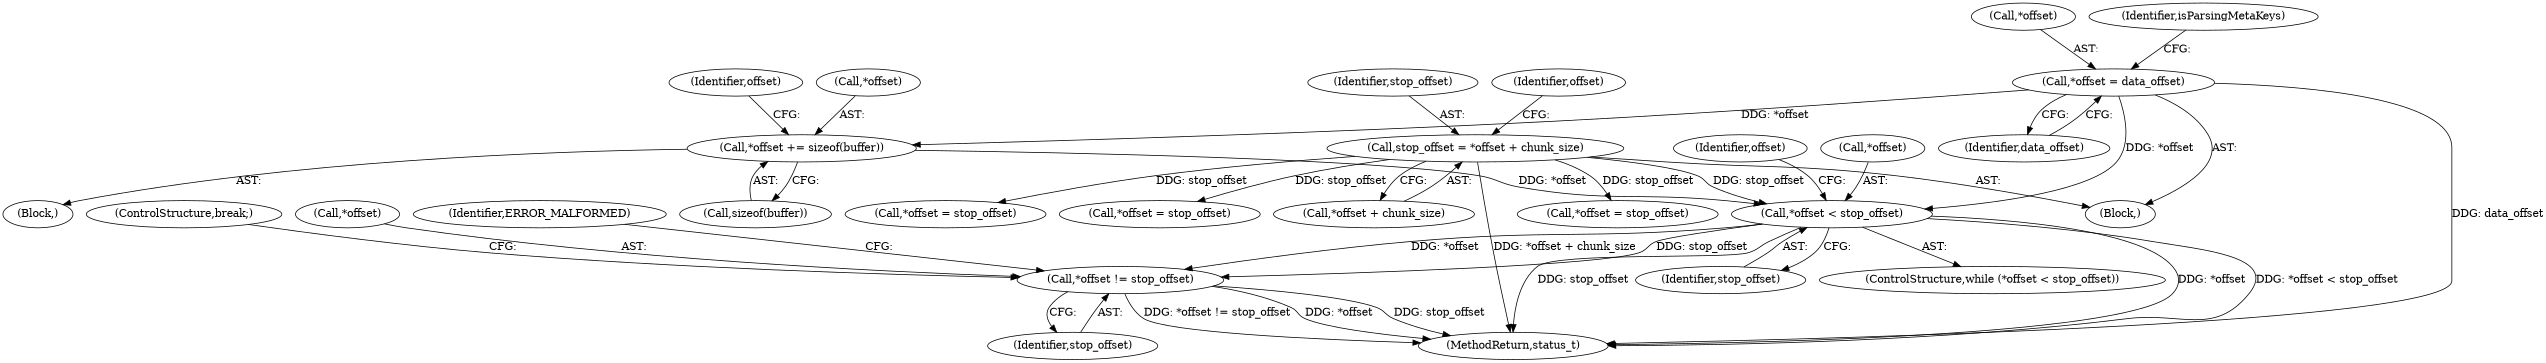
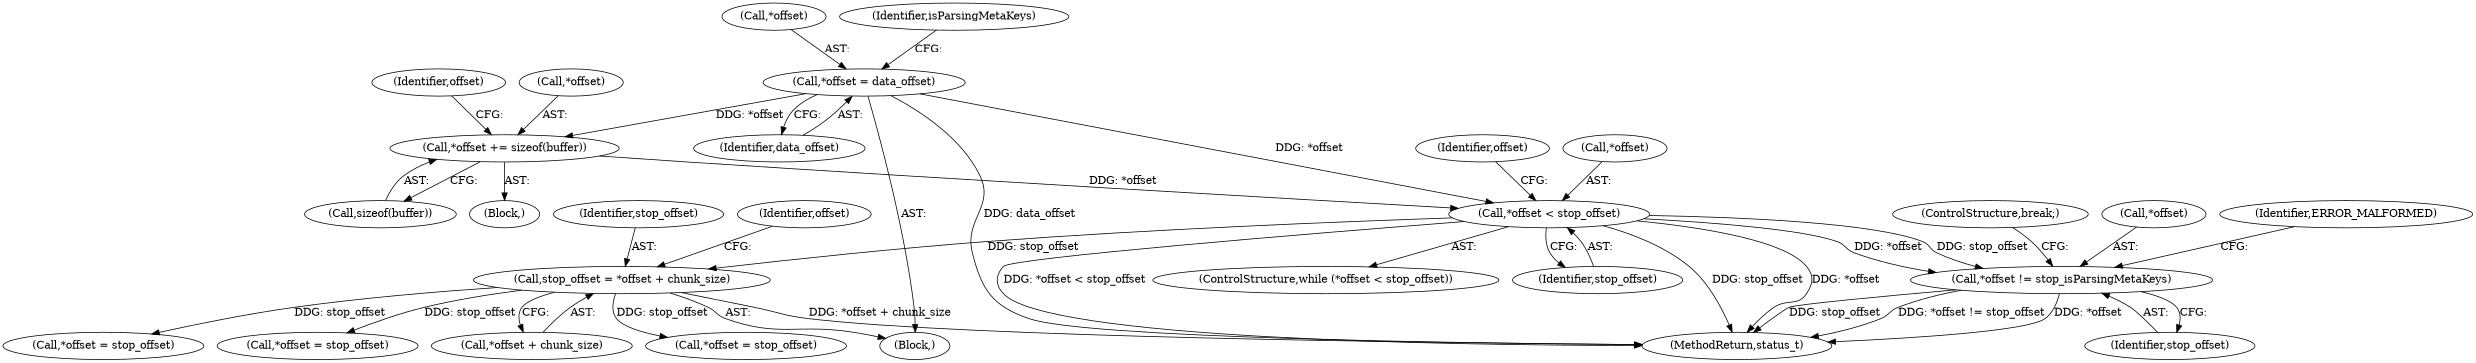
(2101, 115) -> (852, 115)
(1676, 170) -> (1084, 235)
(1120, 280) -> (2062, 280)
